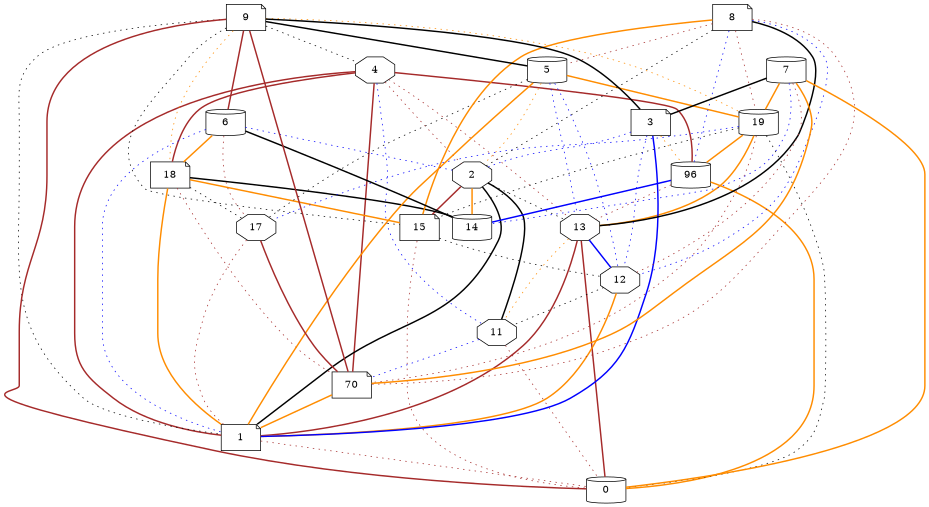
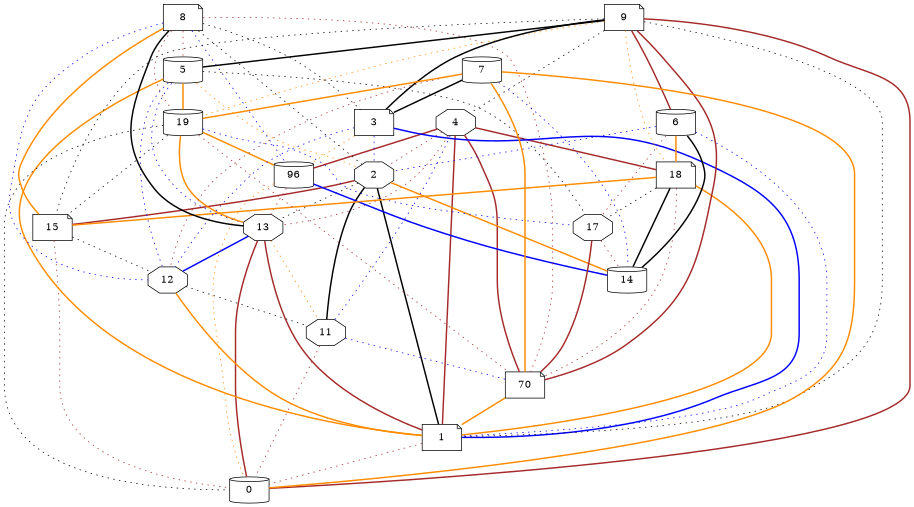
none -> (279, 52)
(200, 331) -> (610, 254)
(814, 374) -> (215, 320)
